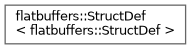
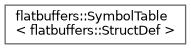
(95, 24) -> (95, 24)
